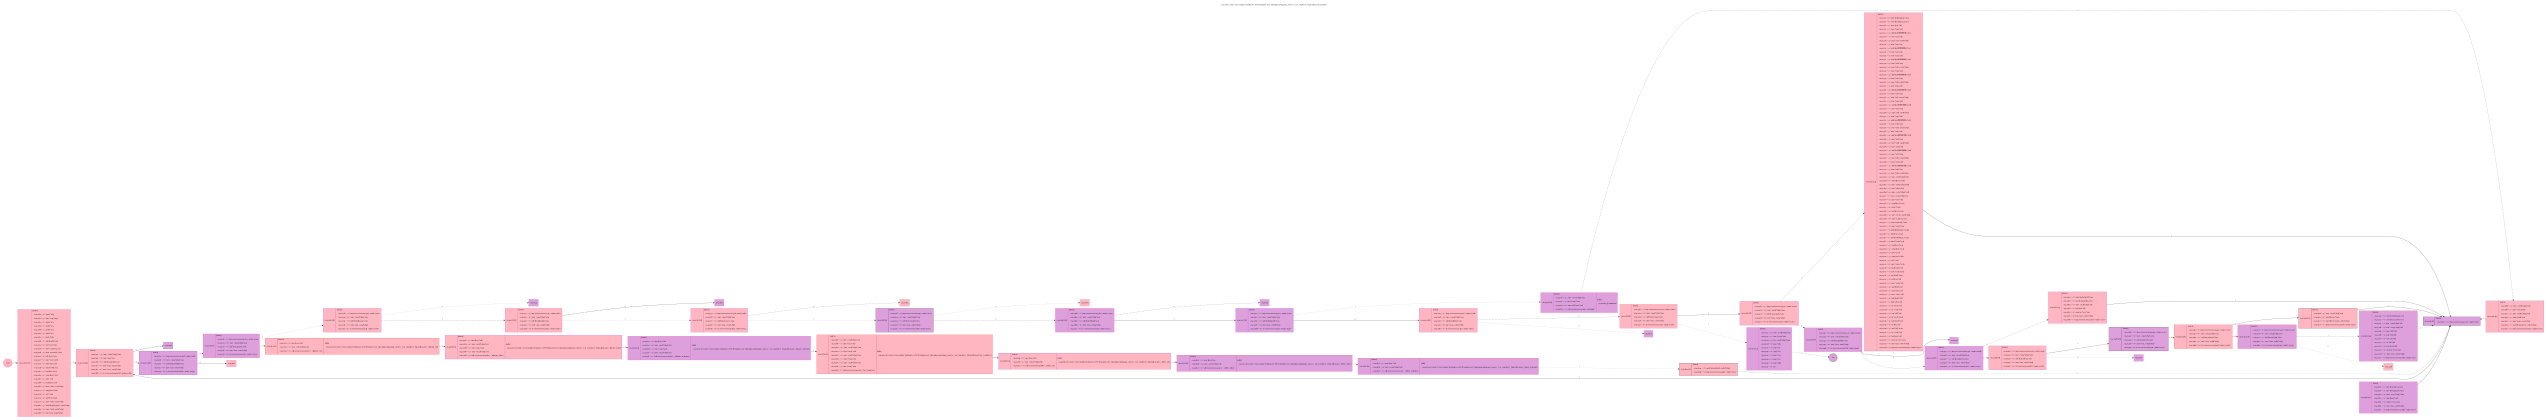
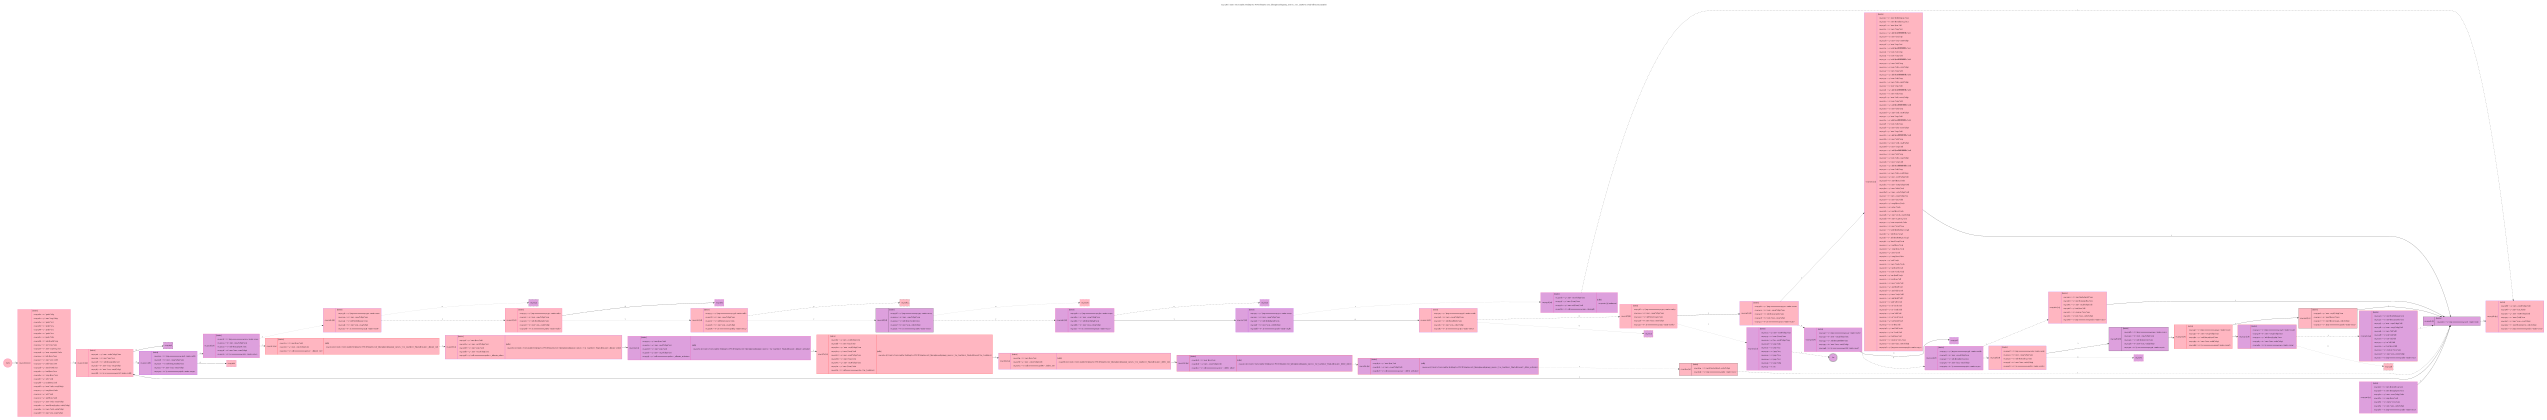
(2484, 319) -> (2482, 321)
